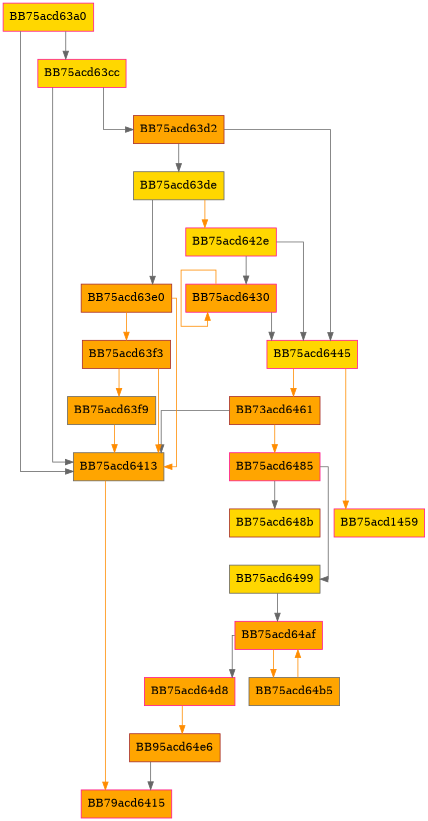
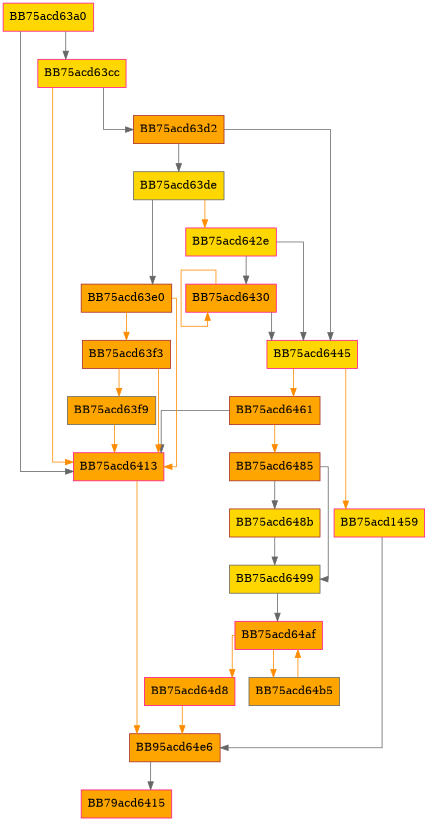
(53, 281) -> (53, 281)
(275, 411) -> (275, 411)
(119, 467) -> (119, 467)
(275, 467) -> (275, 467)
none -> (275, 547)
(105, 631) -> (137, 603)
(232, 651) -> (232, 651)
none -> (382, 719)
